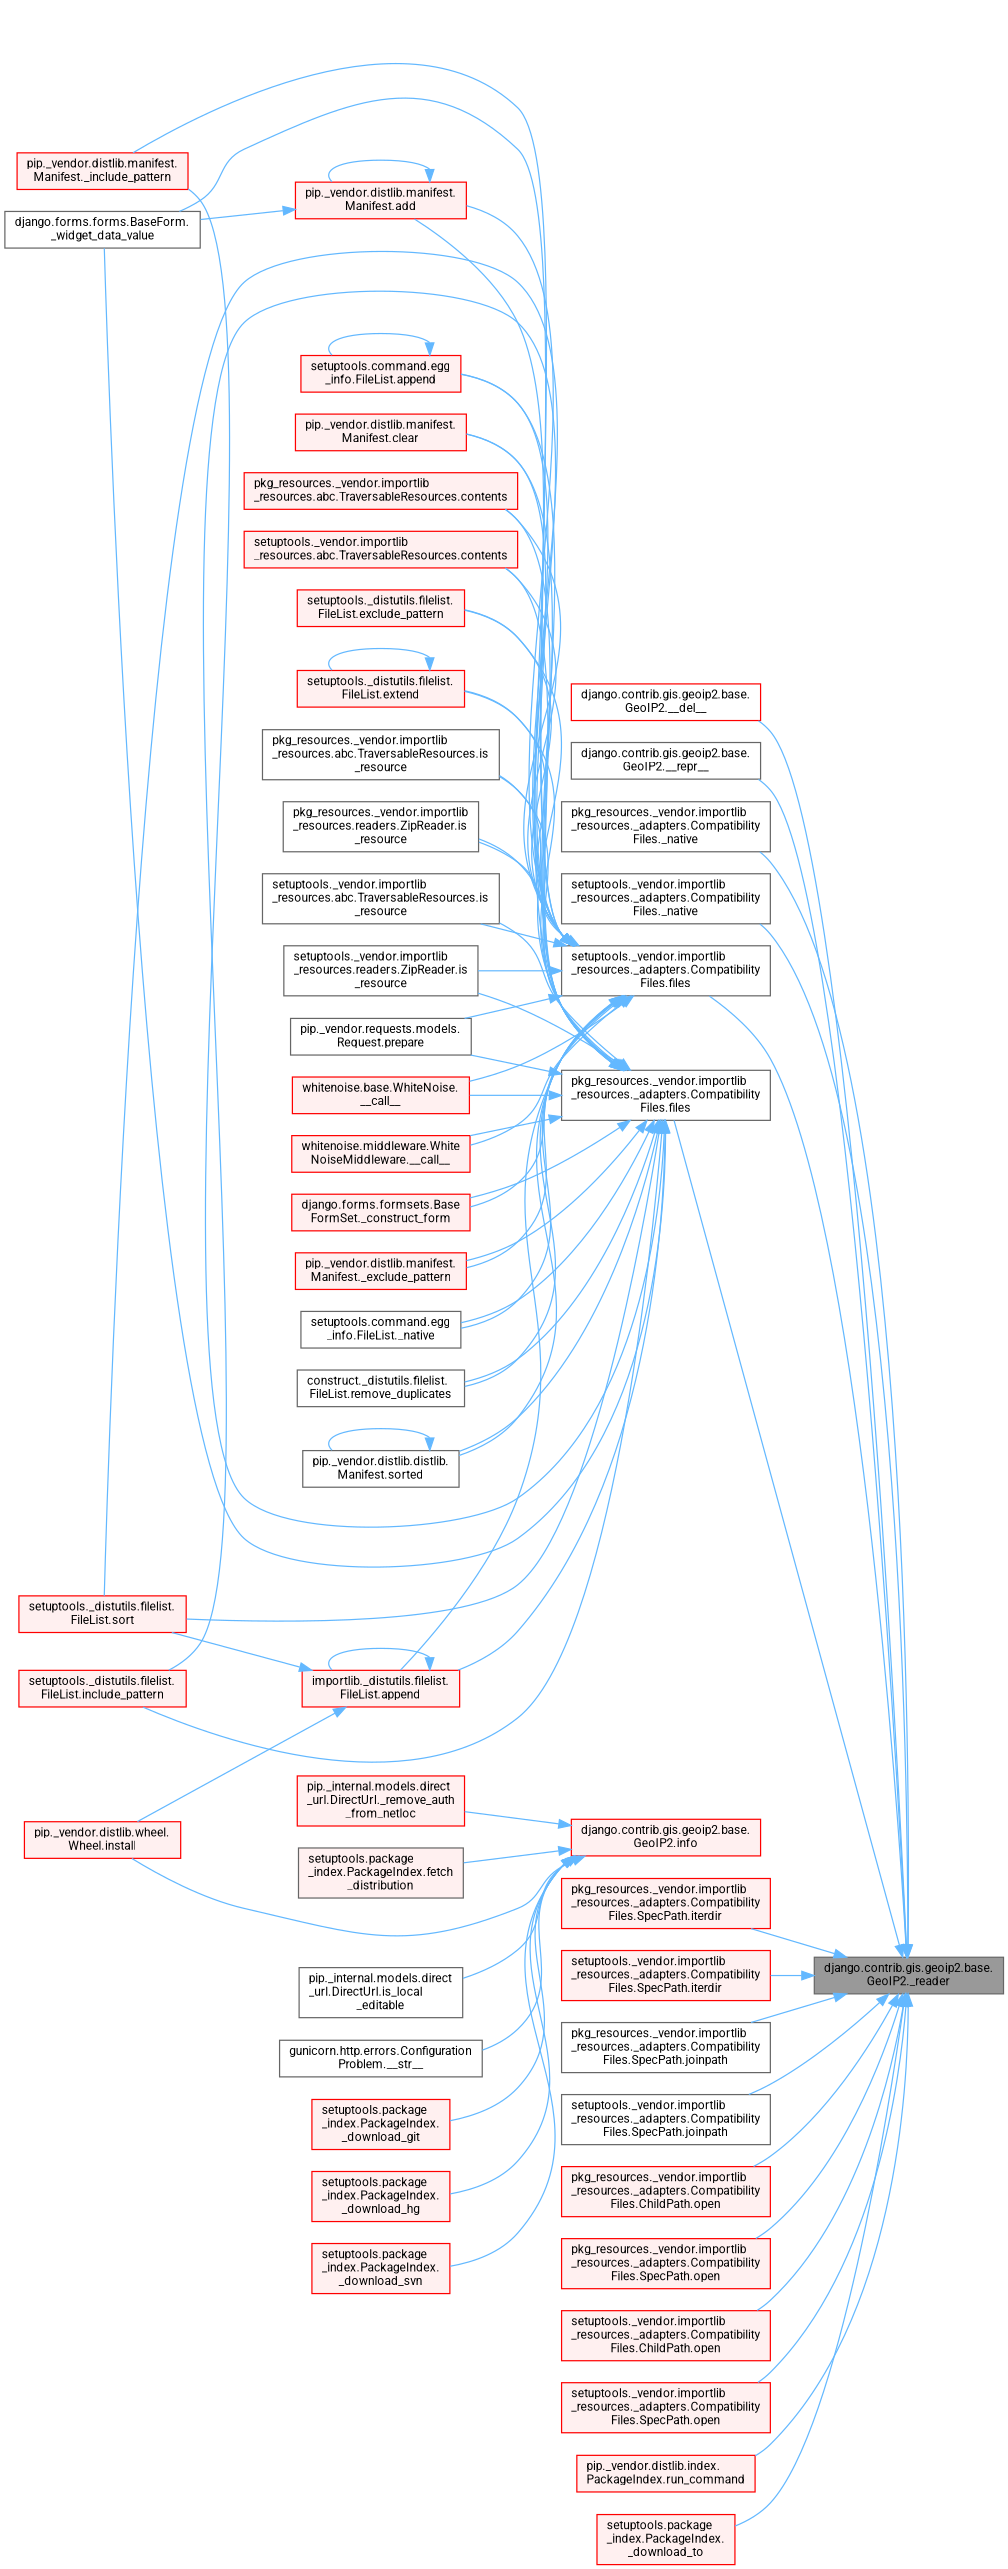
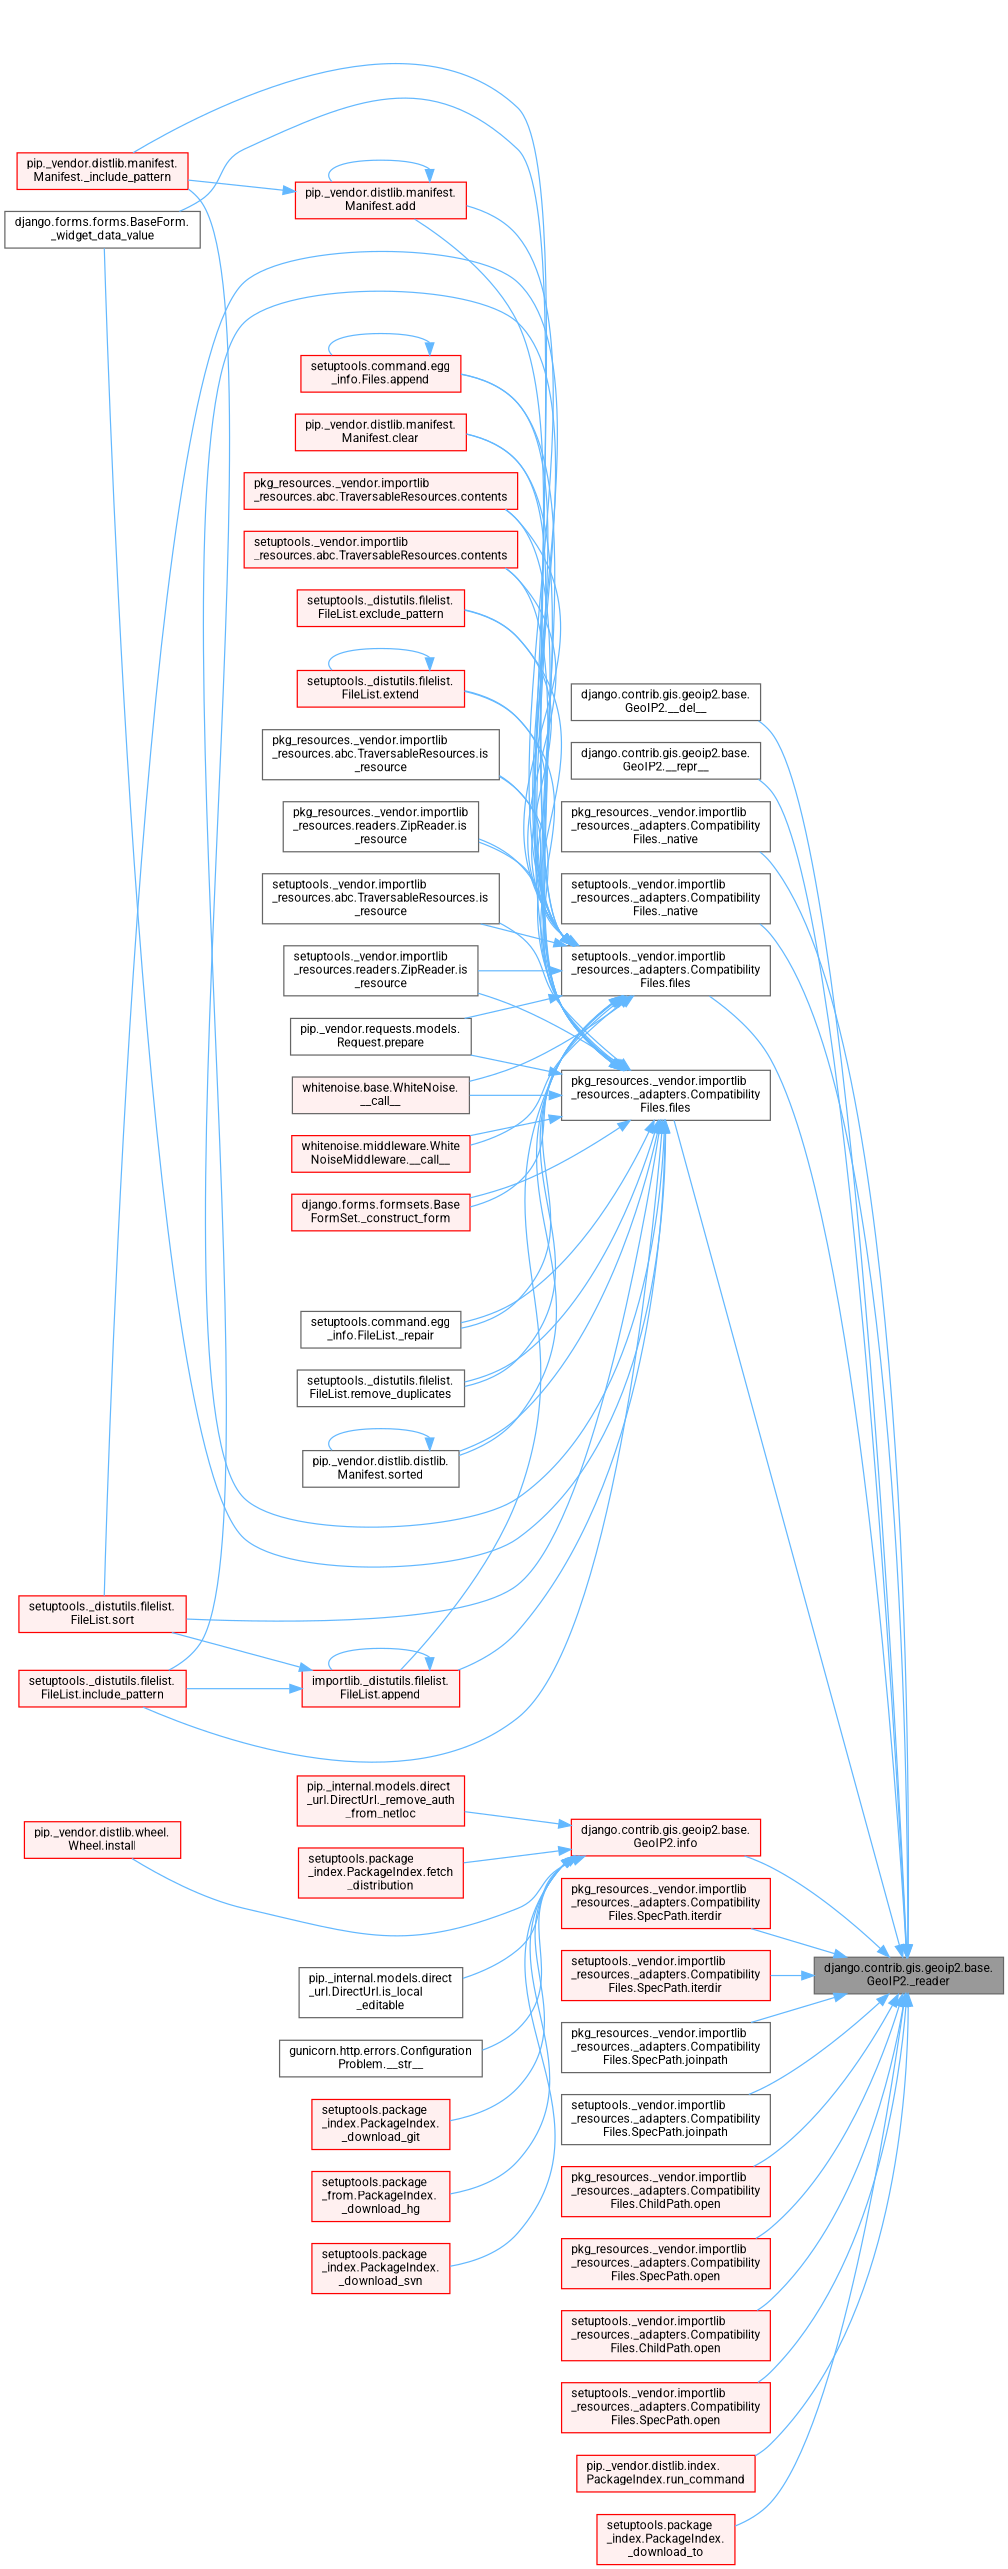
(242, 215) -> (236, 185)
(381, 374) -> (381, 374)
(666, 702) -> (666, 702)
(381, 1095) -> (381, 1095)
(381, 1271) -> none
(381, 1330) -> (381, 1330)
(381, 1388) -> (381, 1388)
(236, 1767) -> (238, 1689)
(381, 1873) -> (381, 1873)
none -> (817, 1896)
(381, 2197) -> (381, 2197)
